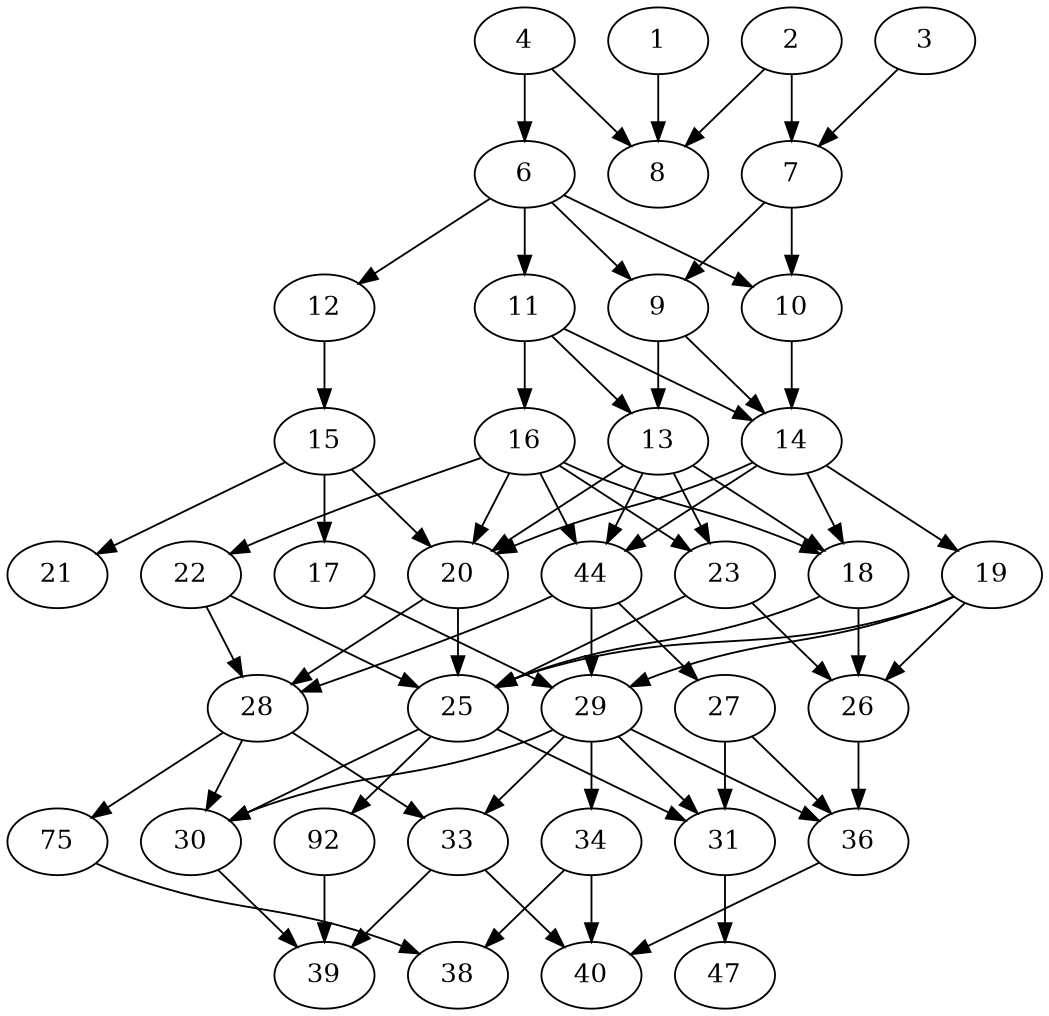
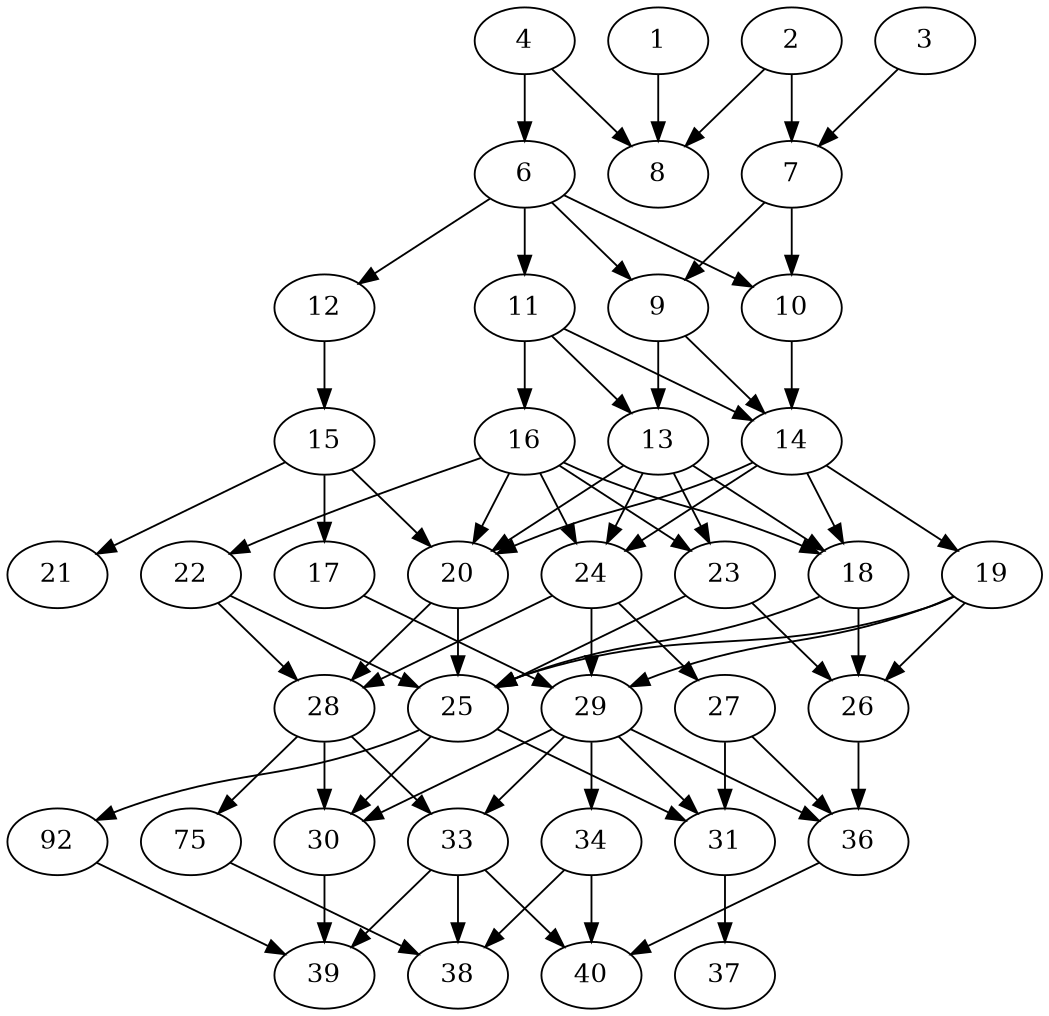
(591, 575) -> (591, 575)
none -> (458, 899)
(725, 975) -> (725, 975)
